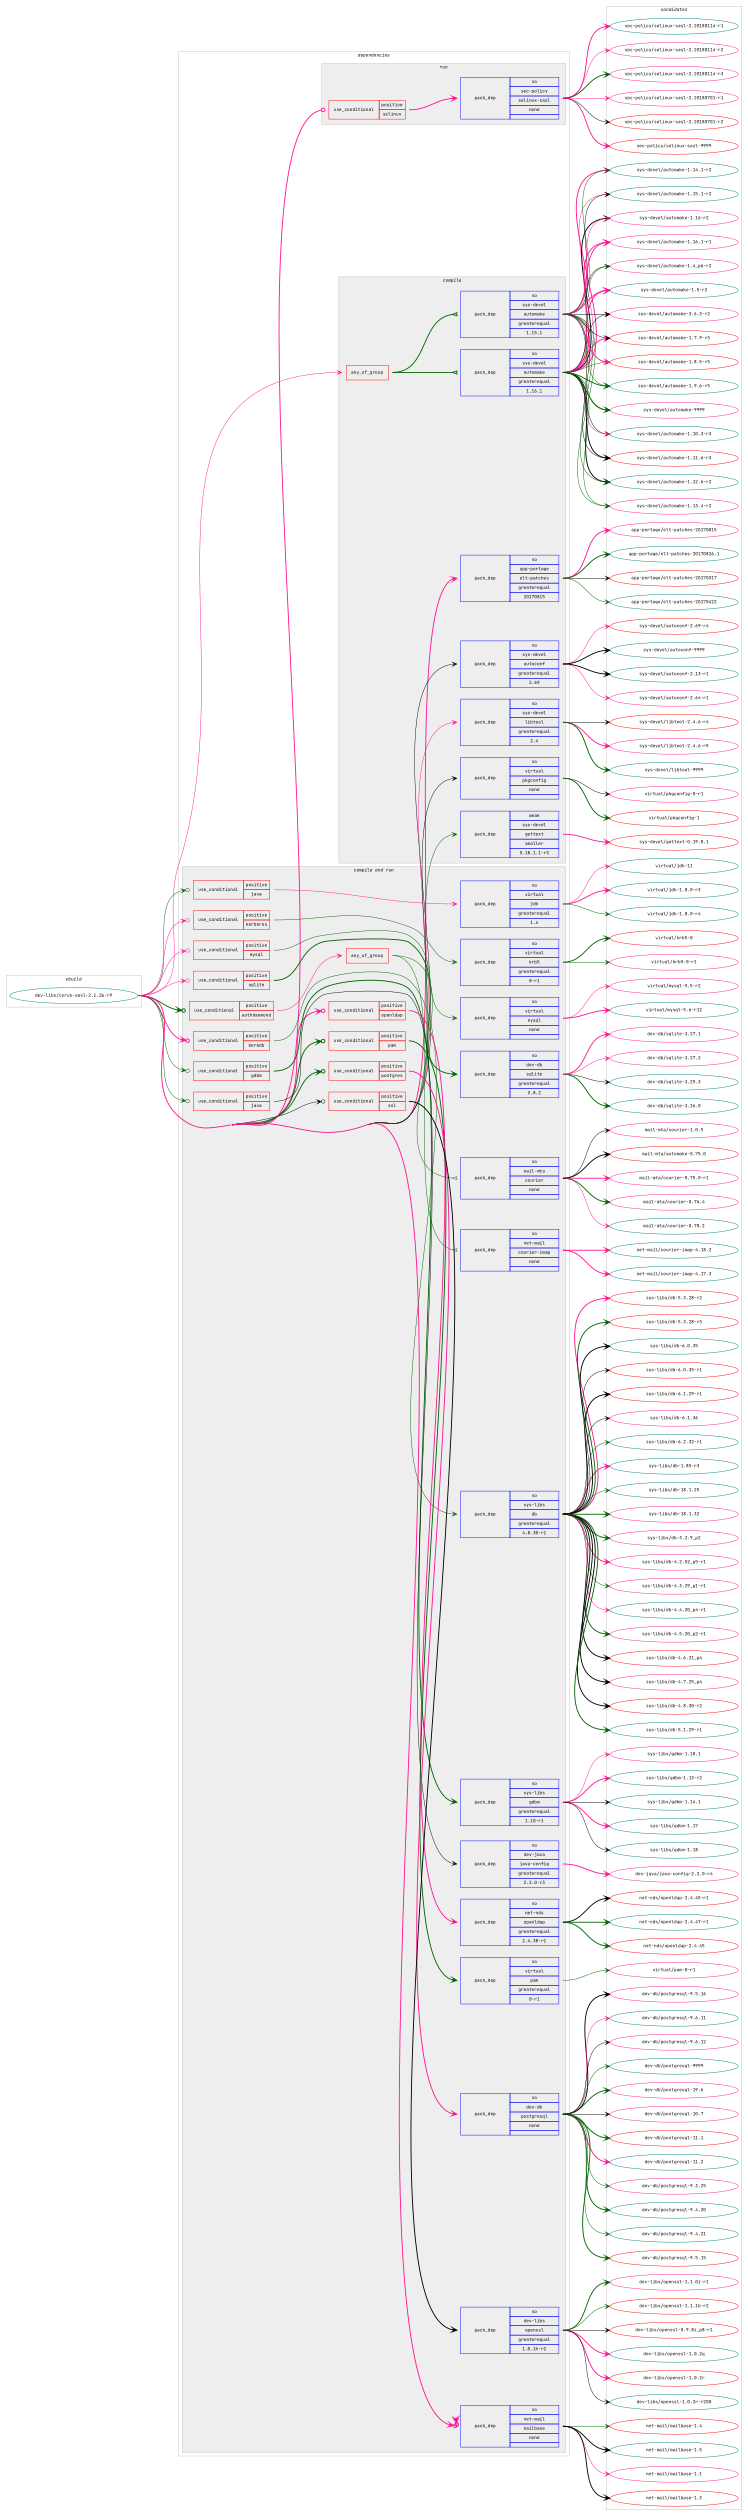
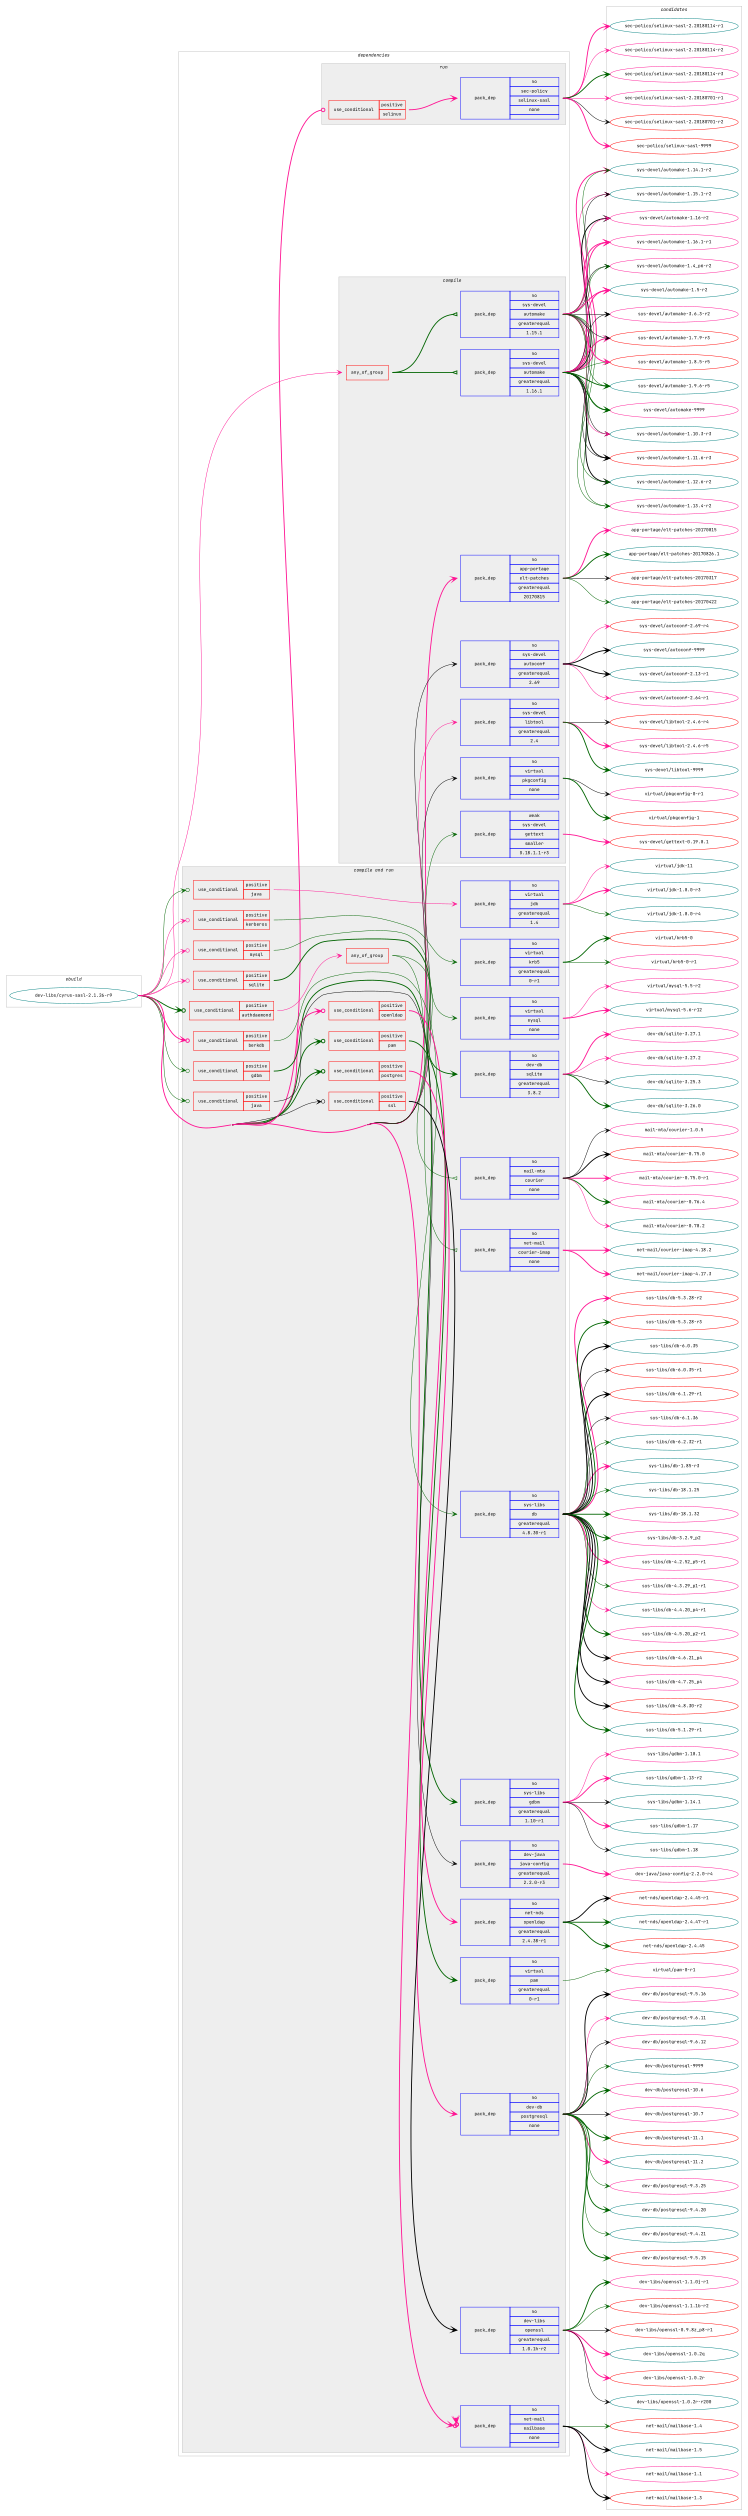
(674, 1154) -> (674, 1154)
(674, 2090) -> (674, 2090)
